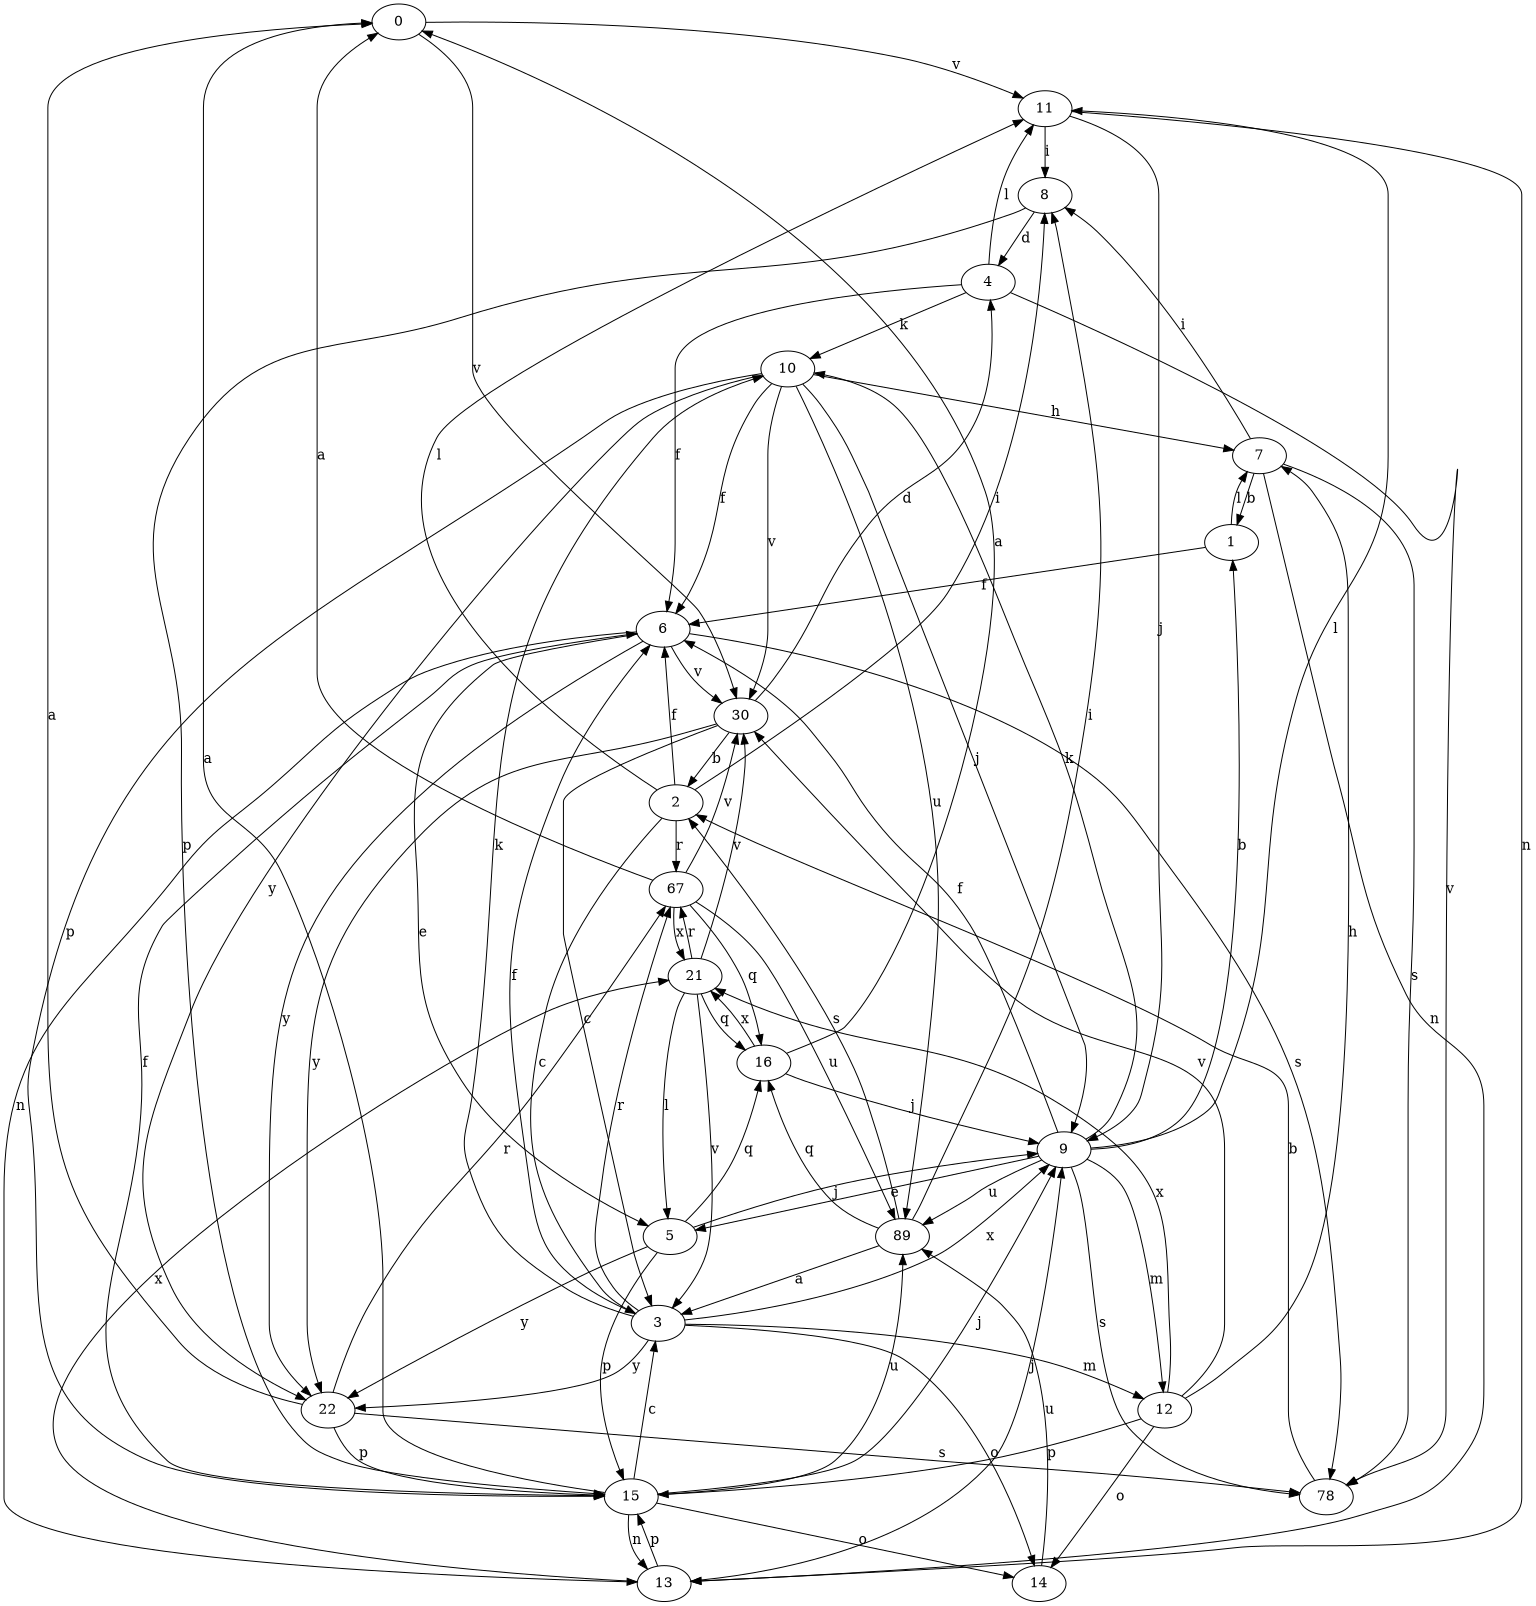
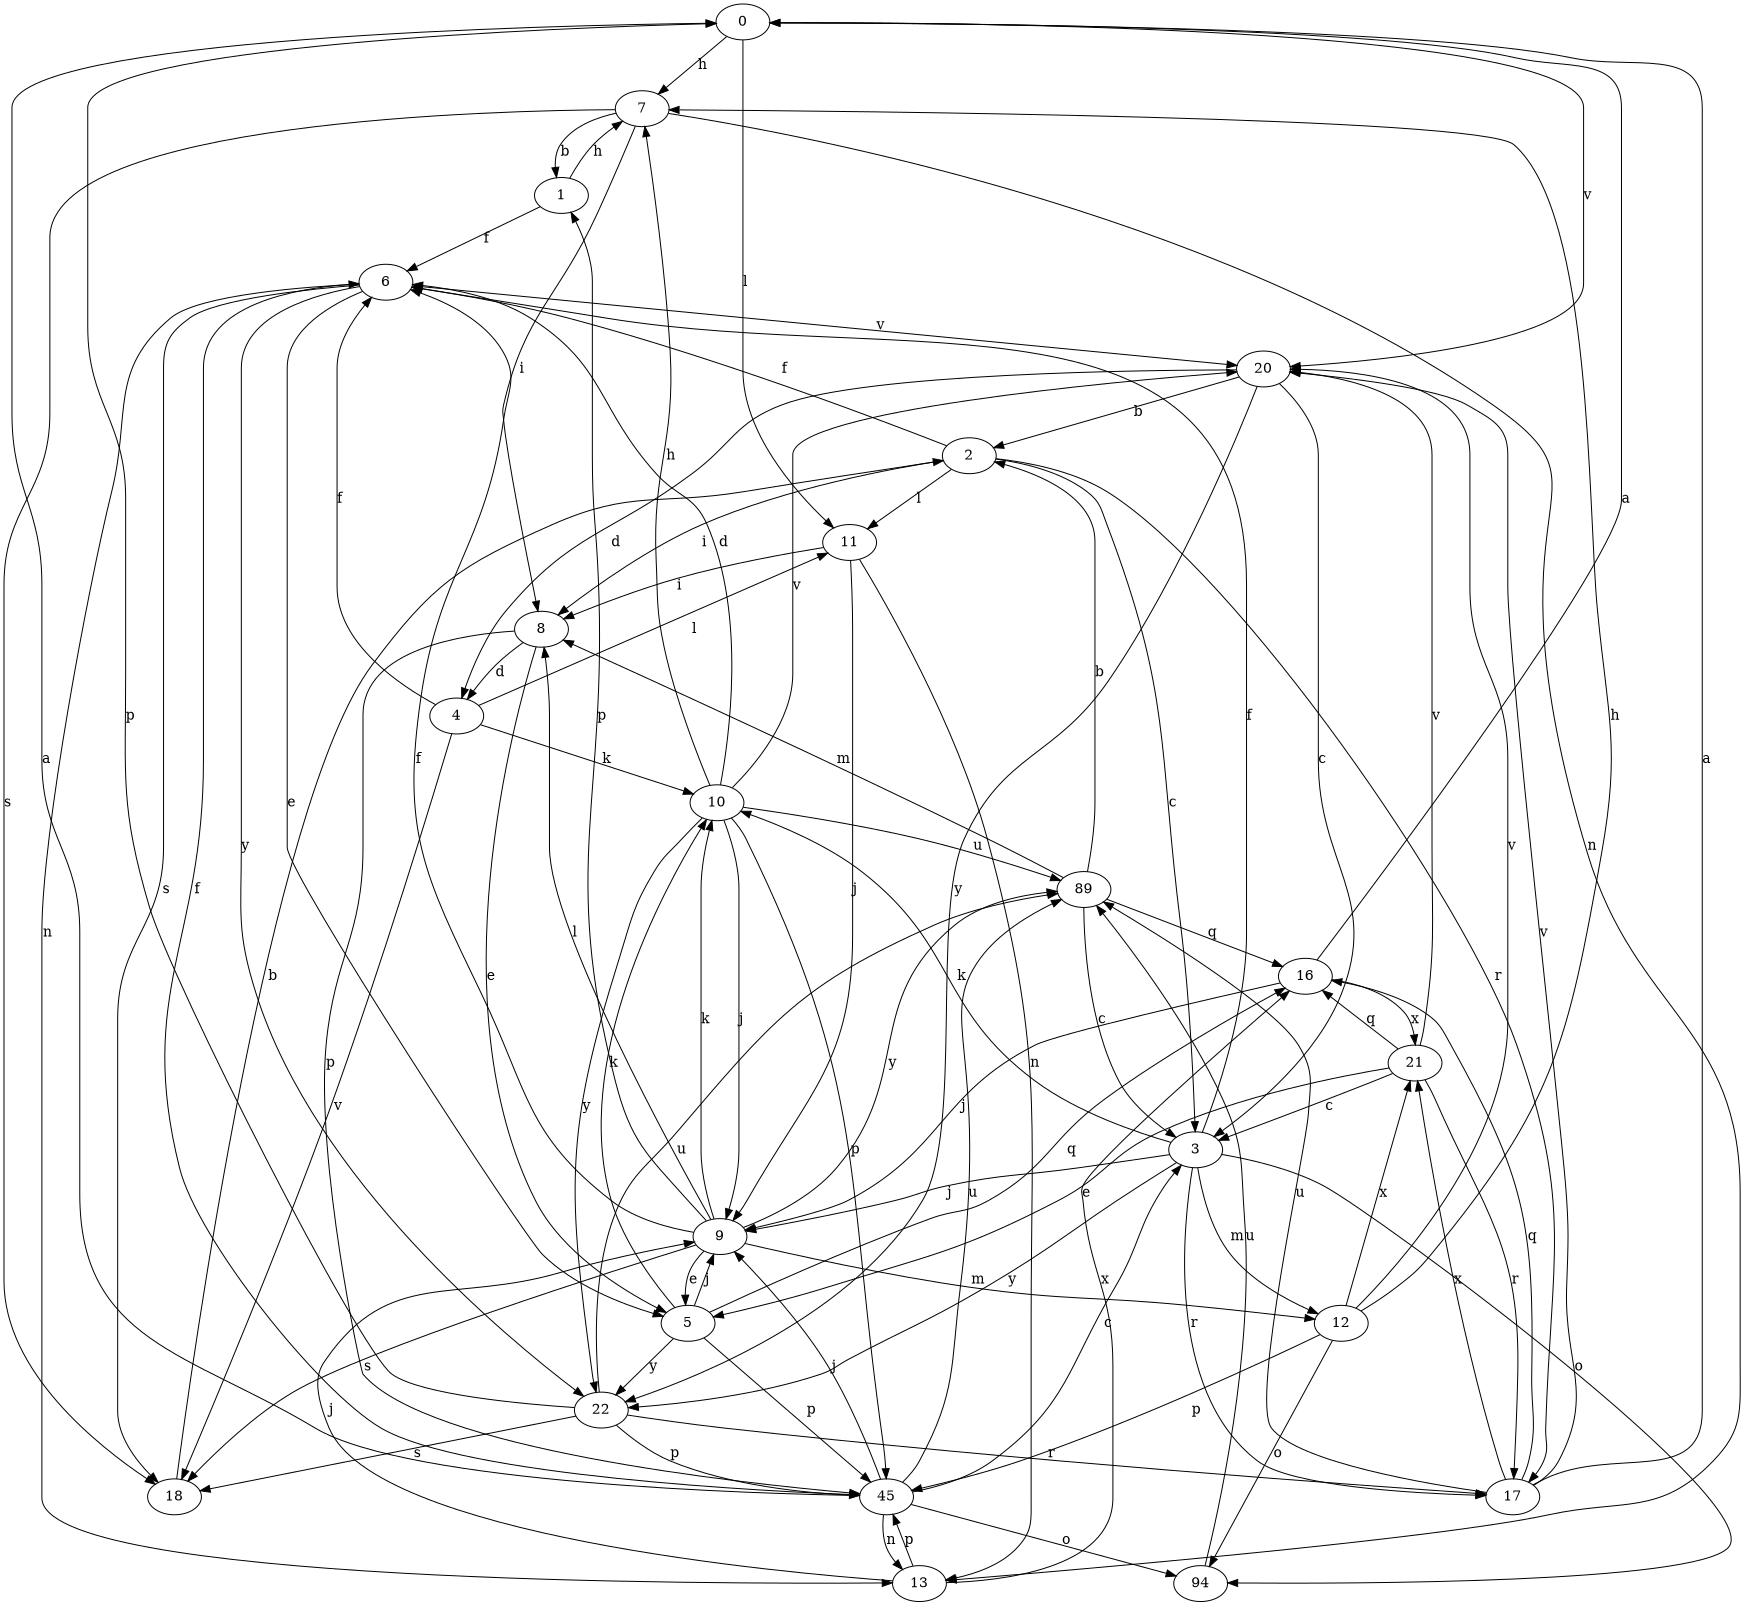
none -> (696, 62)
(957, 65) -> (745, 282)
(723, 499) -> (724, 542)
(1239, 499) -> (598, 152)
(1363, 562) -> (578, 952)
(52, 716) -> (131, 716)
(741, 716) -> (1263, 369)
(1090, 716) -> (844, 759)
(1243, 846) -> (602, 716)
(676, 890) -> (1513, 1497)
none -> (488, 989)
(837, 1020) -> (1100, 673)
none -> (732, 1068)
none -> (605, 1081)
(667, 1106) -> (1086, 1193)
(716, 1150) -> (1329, 1106)
(993, 1193) -> (893, 1063)
(991, 1237) -> (950, 1193)
(799, 1280) -> (1102, 1020)
(80, 1358) -> (1110, 1326)
(631, 1497) -> (887, 1497)
(1326, 1497) -> (175, 1497)
(1039, 1584) -> (1201, 1584)
